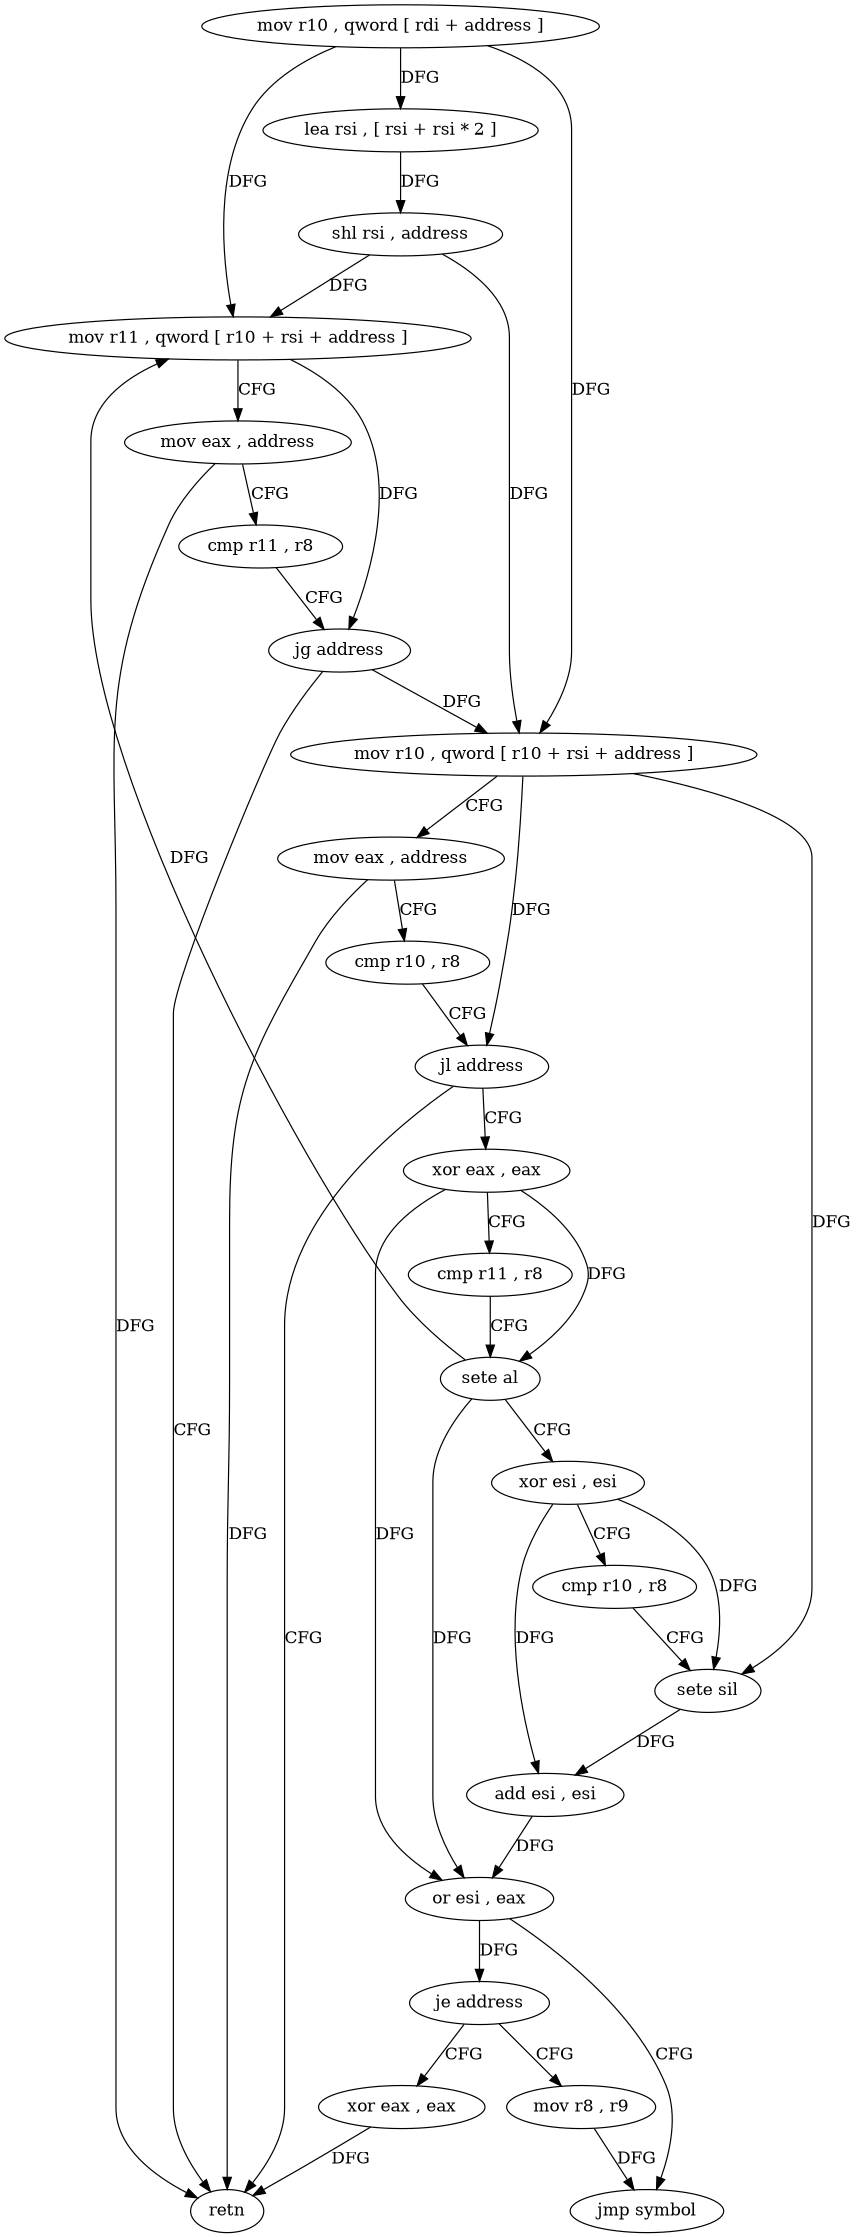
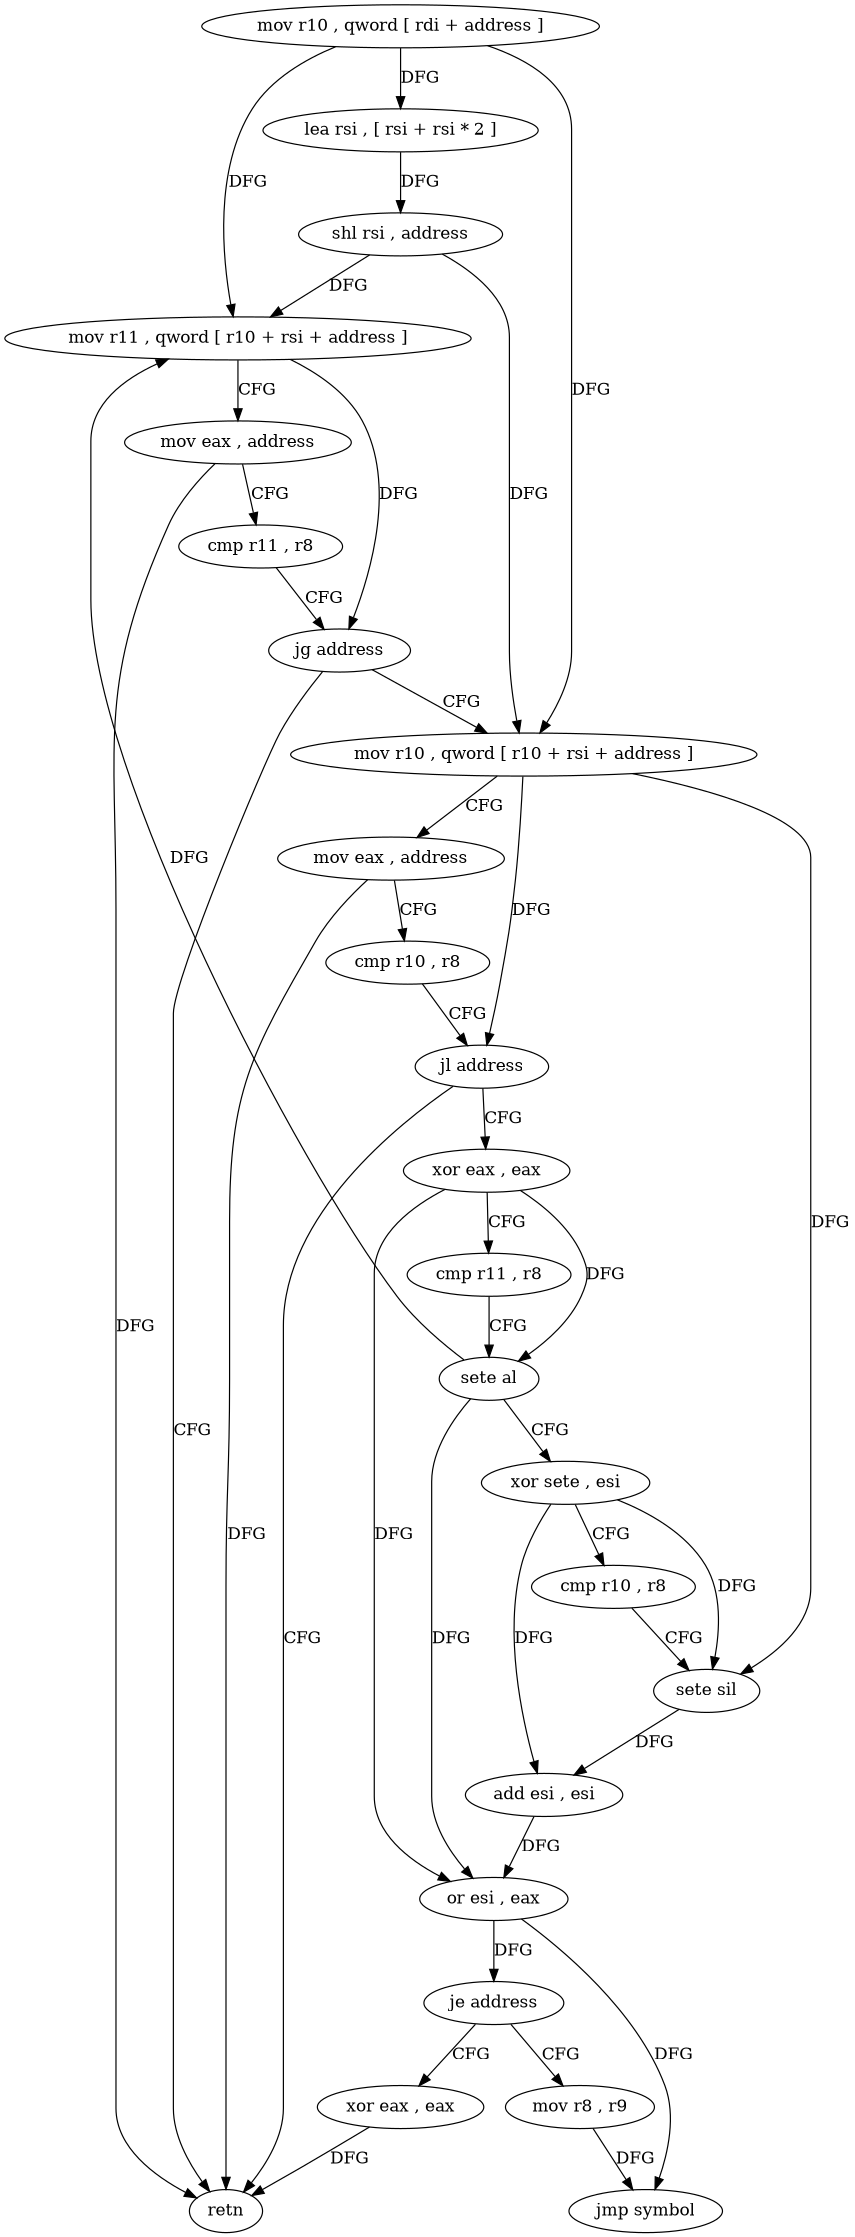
(462, 703) -> (462, 703)
(568, 1483) -> (566, 1483)
(674, 2055) -> (674, 2055)
